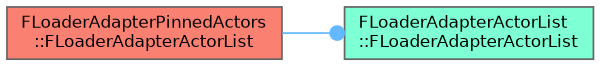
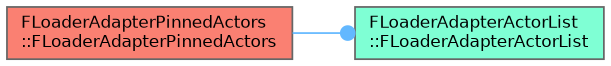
(144, 33) -> (150, 33)
